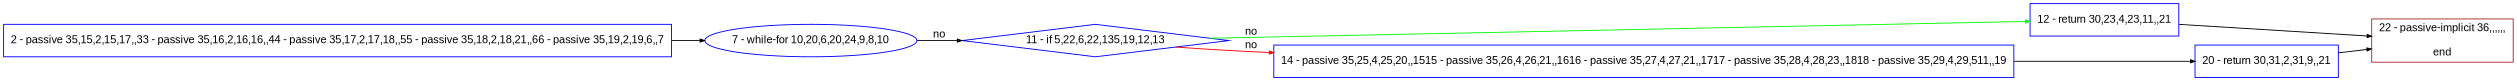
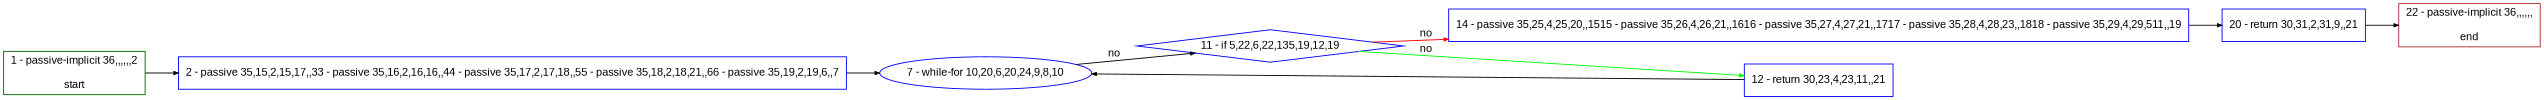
(2273, 30) -> (1420, 77)
(1095, 41) -> (1270, 46)
none -> (74, 73)
